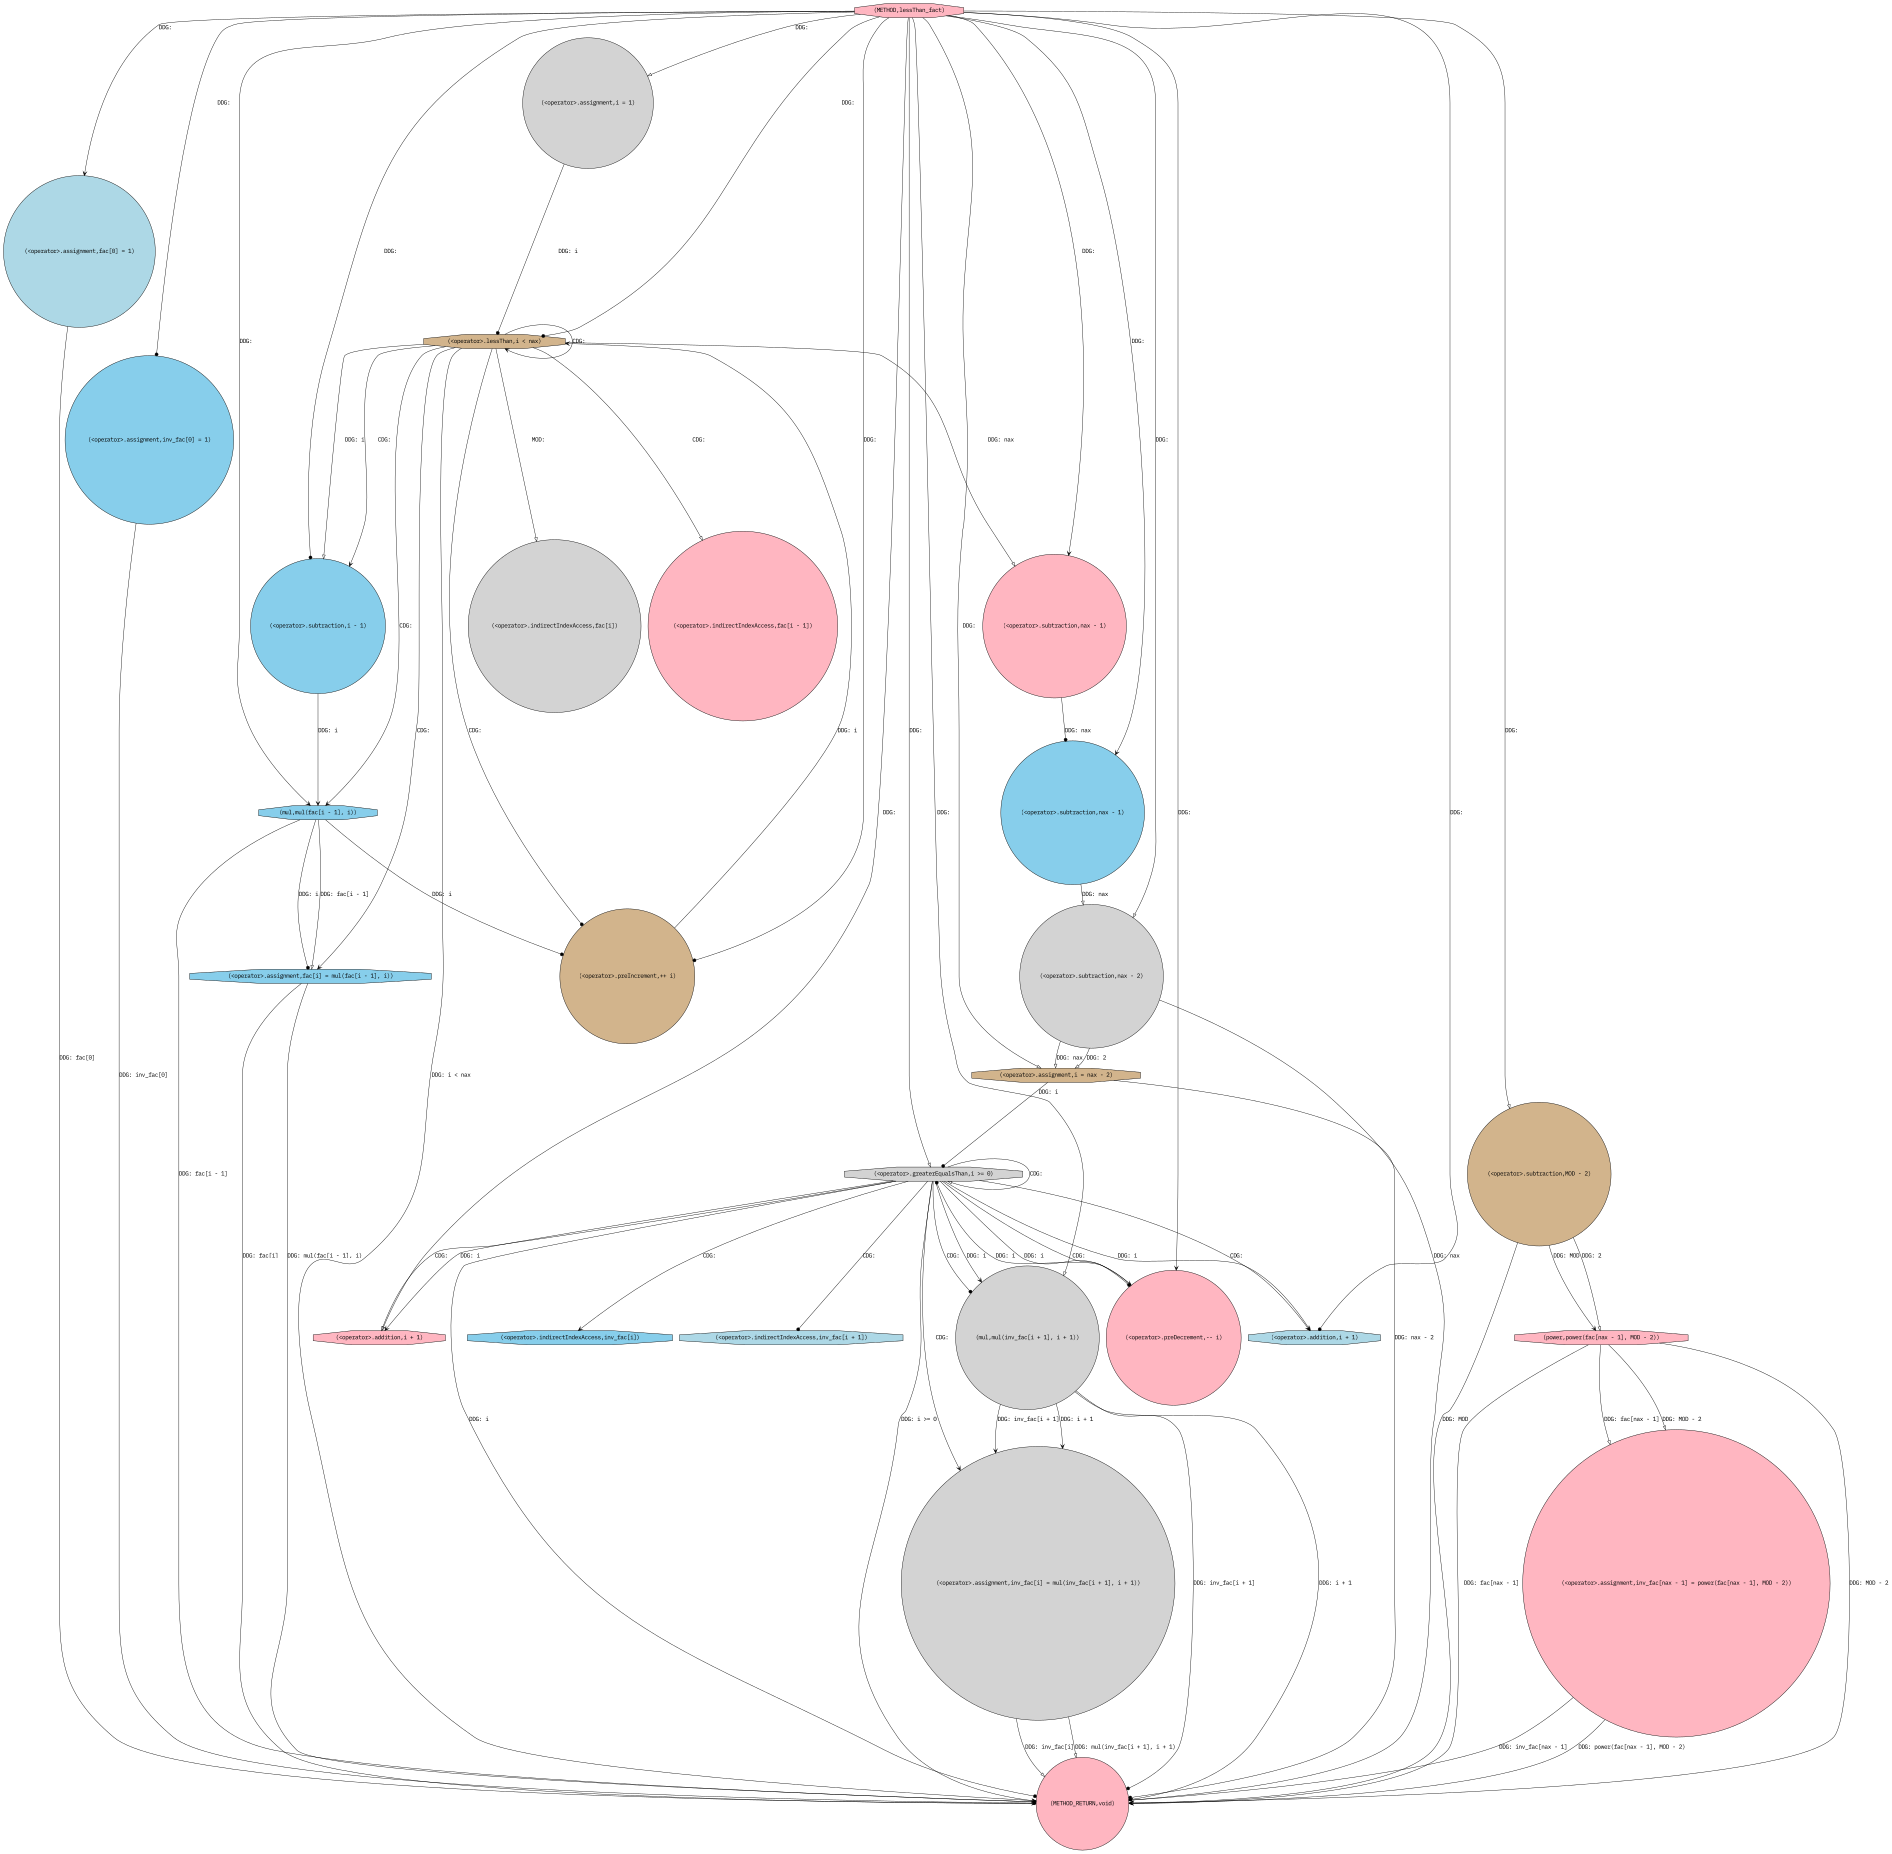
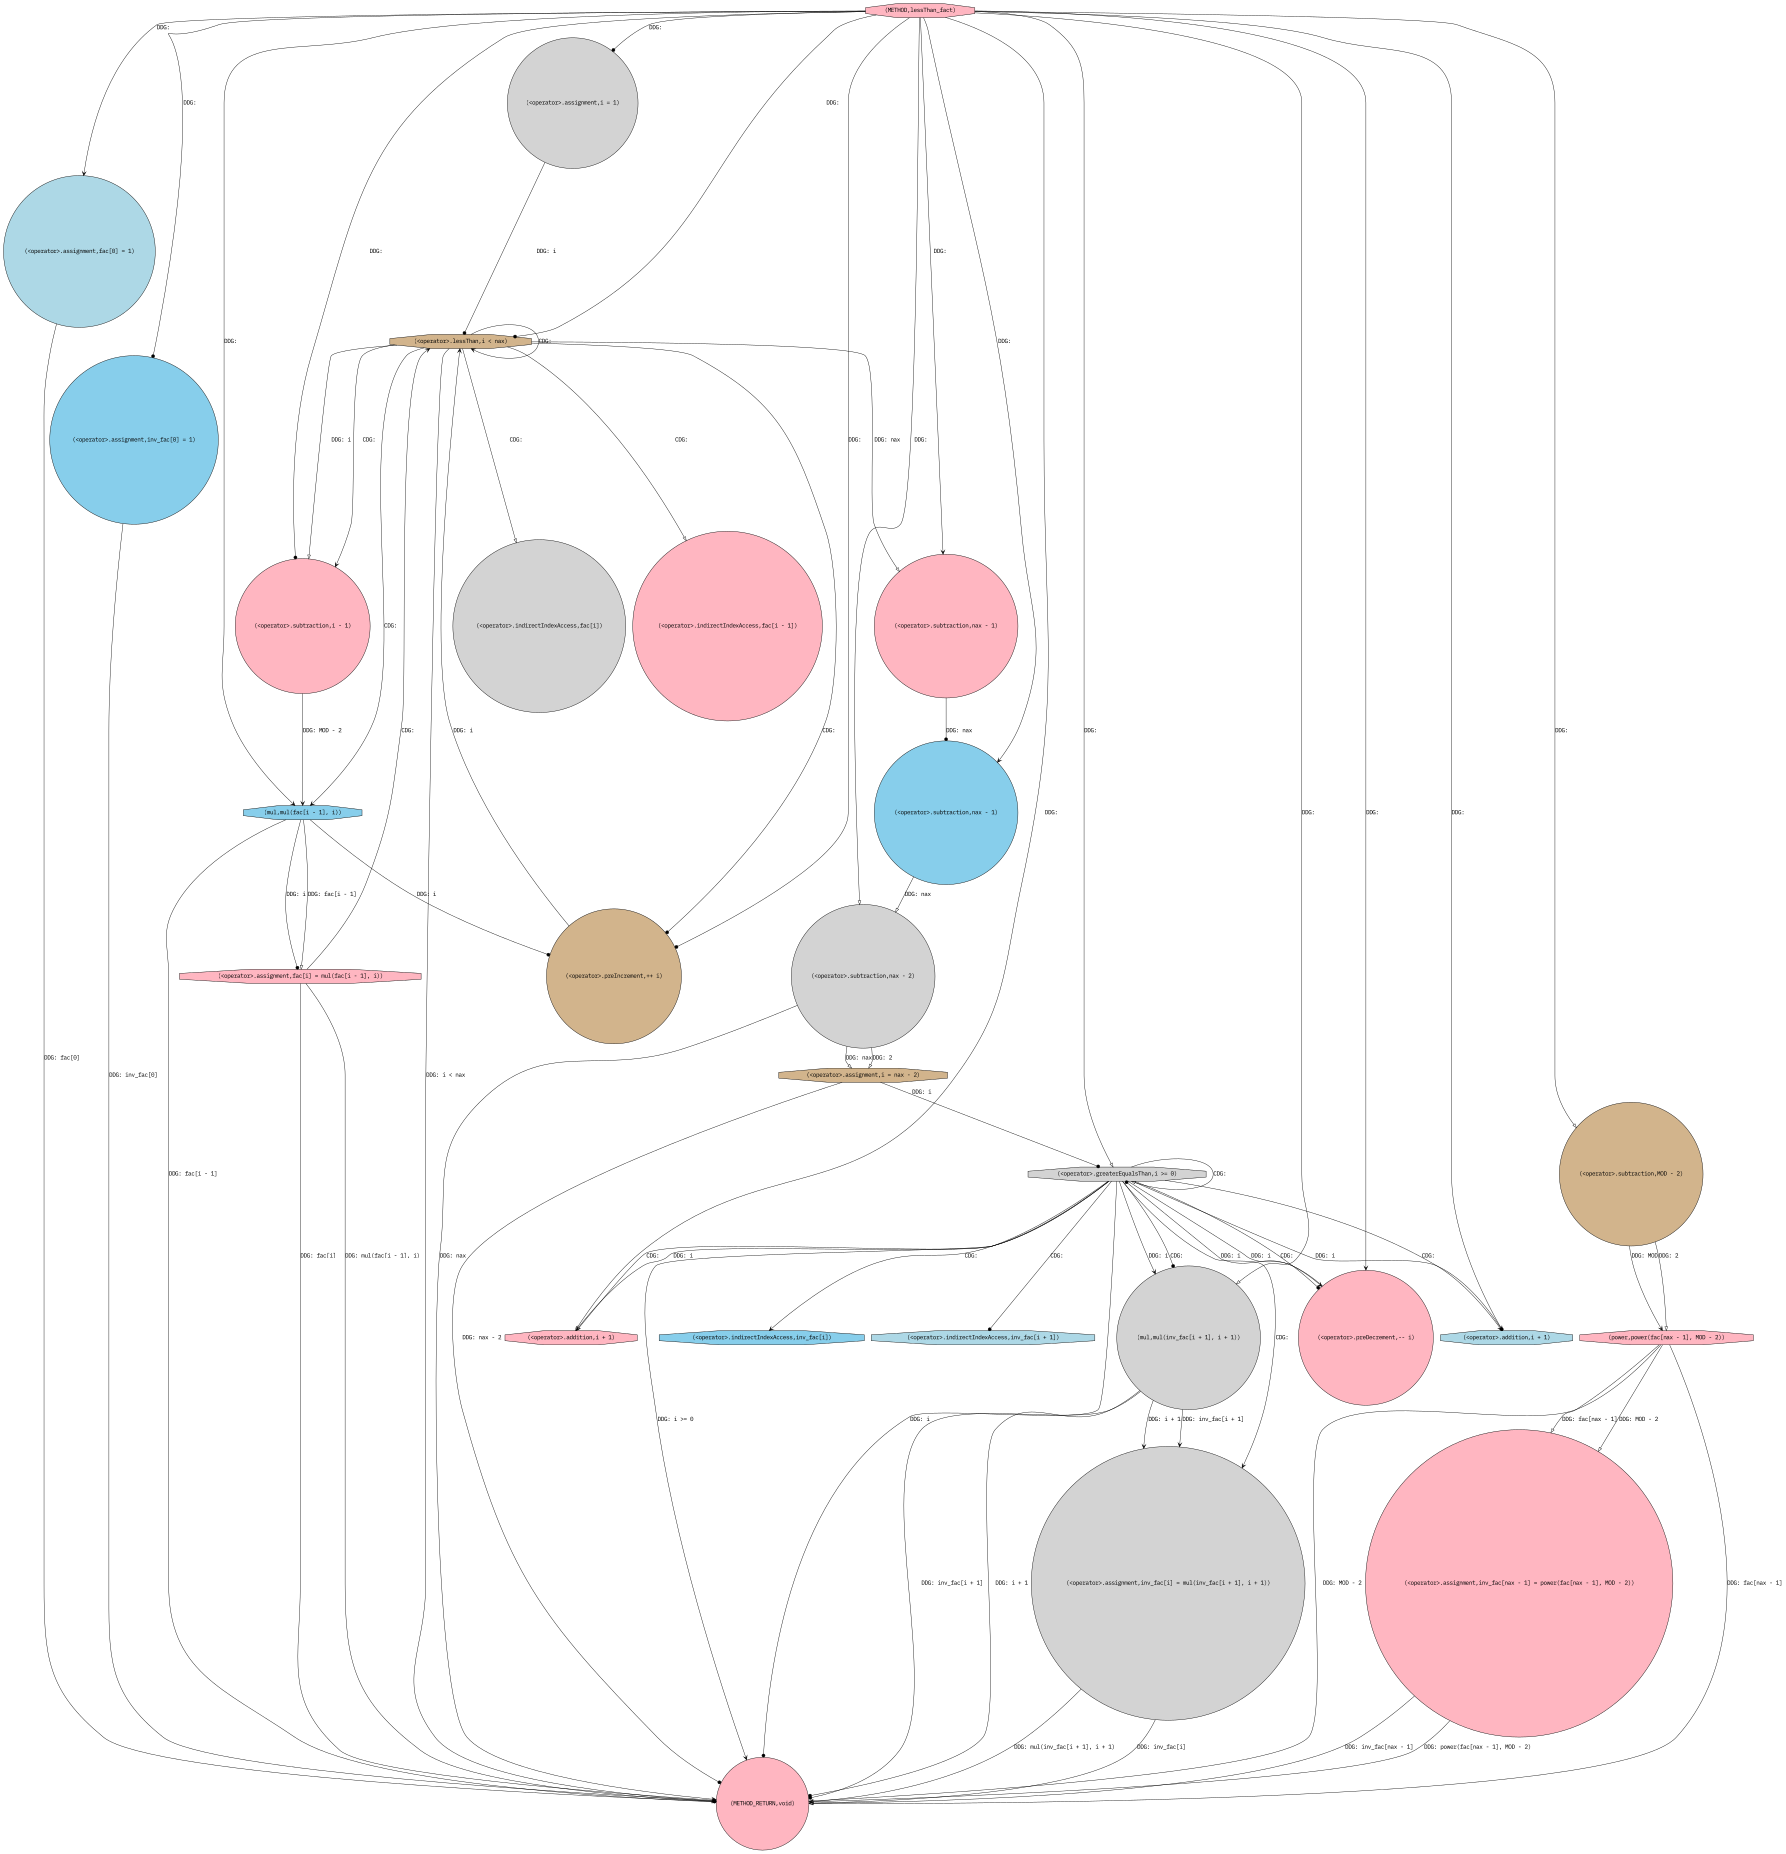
(754, 36) -> (671, 20)
(540, 440) -> (518, 440)
(961, 554) -> none
(318, 626) -> (303, 626)
(419, 663) -> (404, 670)
(328, 731) -> (322, 731)
(311, 976) -> (300, 976)
(1449, 1643) -> none
